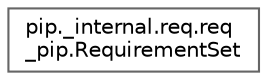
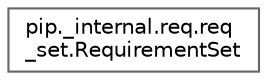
(134, 40) -> (134, 40)
